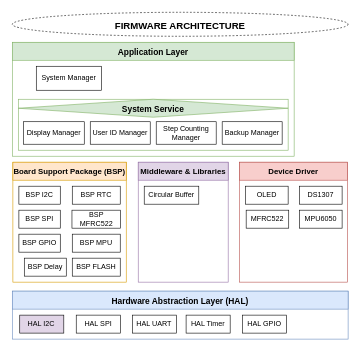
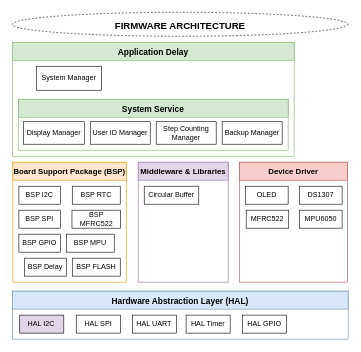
(153, 51) -> (153, 51)
(153, 108) -> (153, 108)
(96, 243) -> (90, 243)
